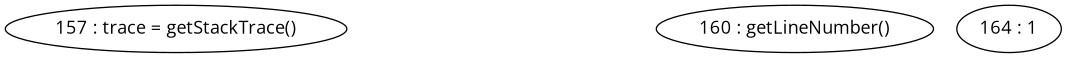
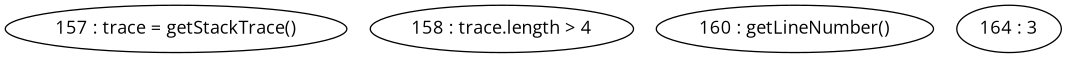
none -> (502, 29)
(1009, 29) -> (1009, 29)
